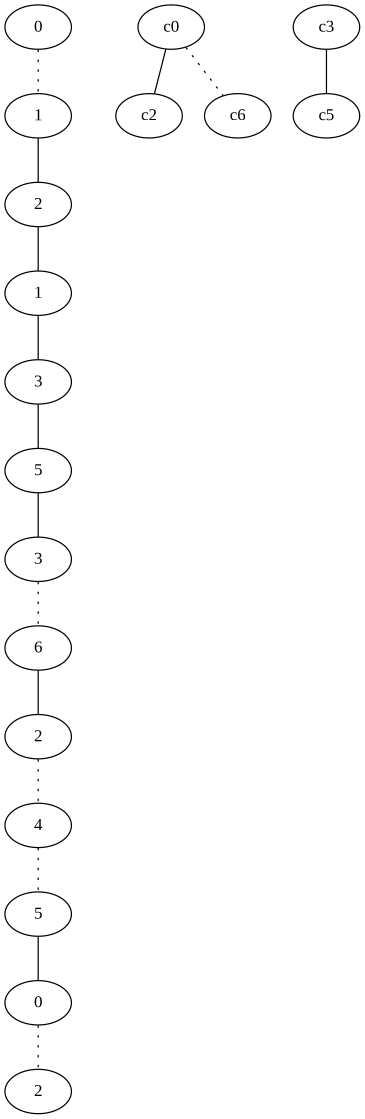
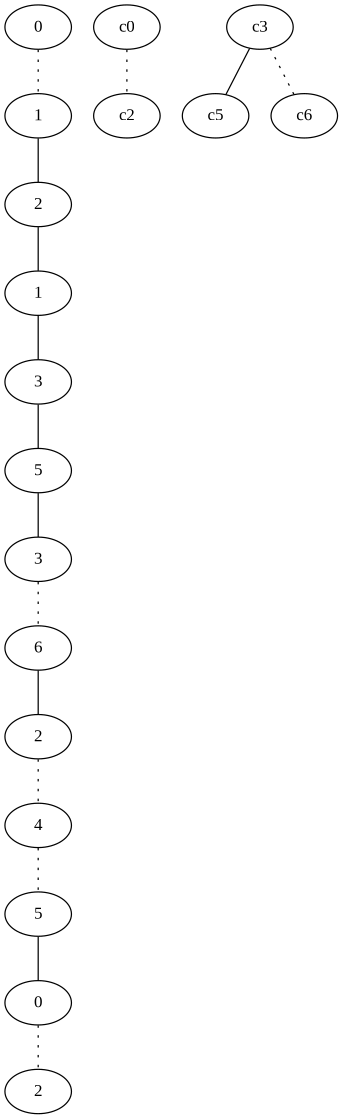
(205, 71) -> (282, 72)
(160, 72) -> (127, 72)
